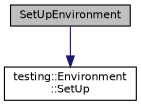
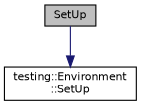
(70, 16) -> (70, 16)
